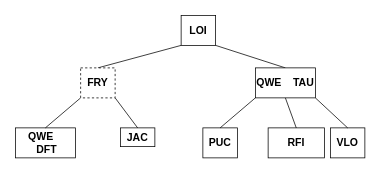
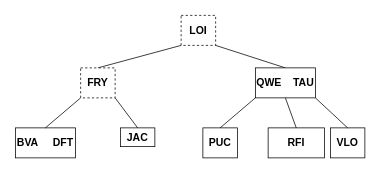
(198, 30) -> (198, 30)
(45, 143) -> (45, 143)
